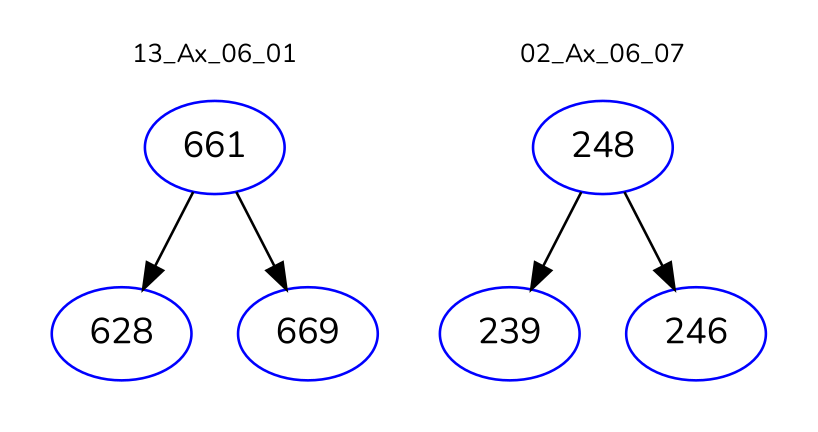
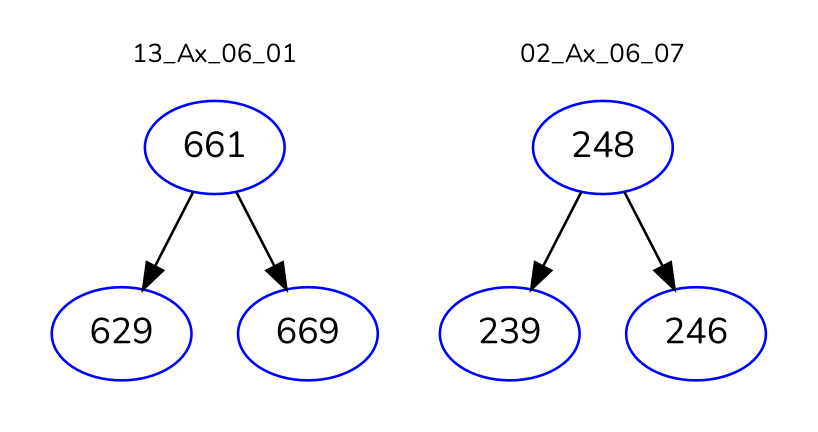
(122, 334) -> (122, 334)
